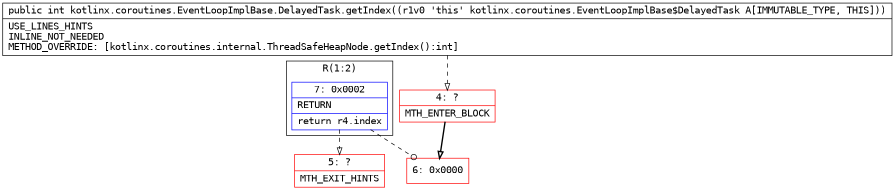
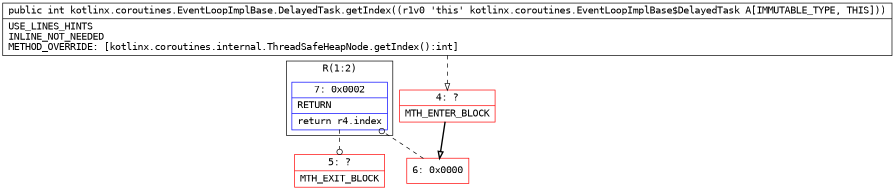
(340, 140) -> (340, 140)
(391, 143) -> (404, 145)
(340, 179) -> (340, 179)
